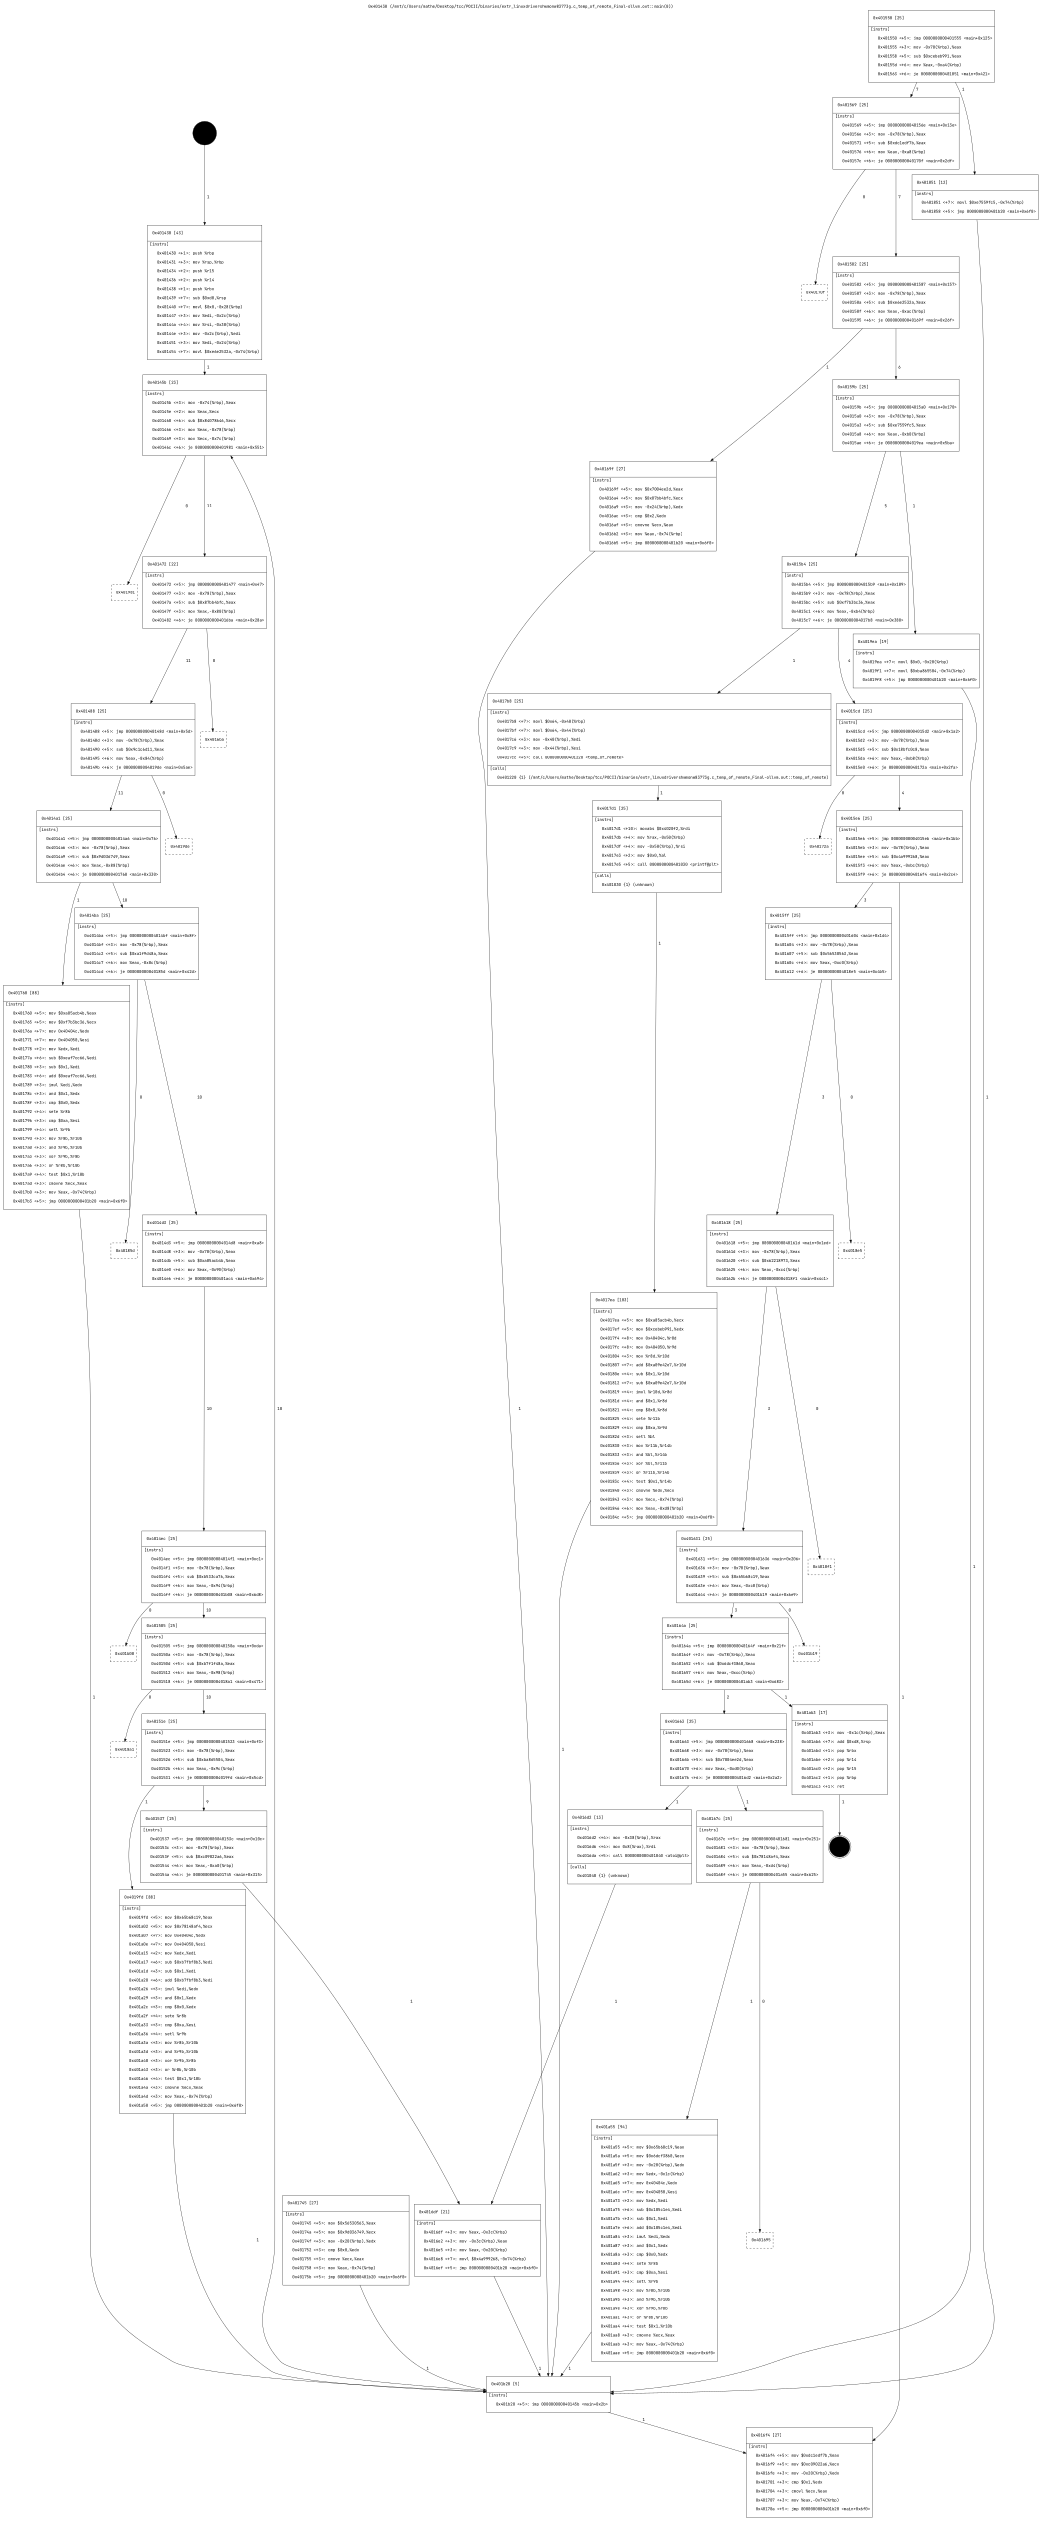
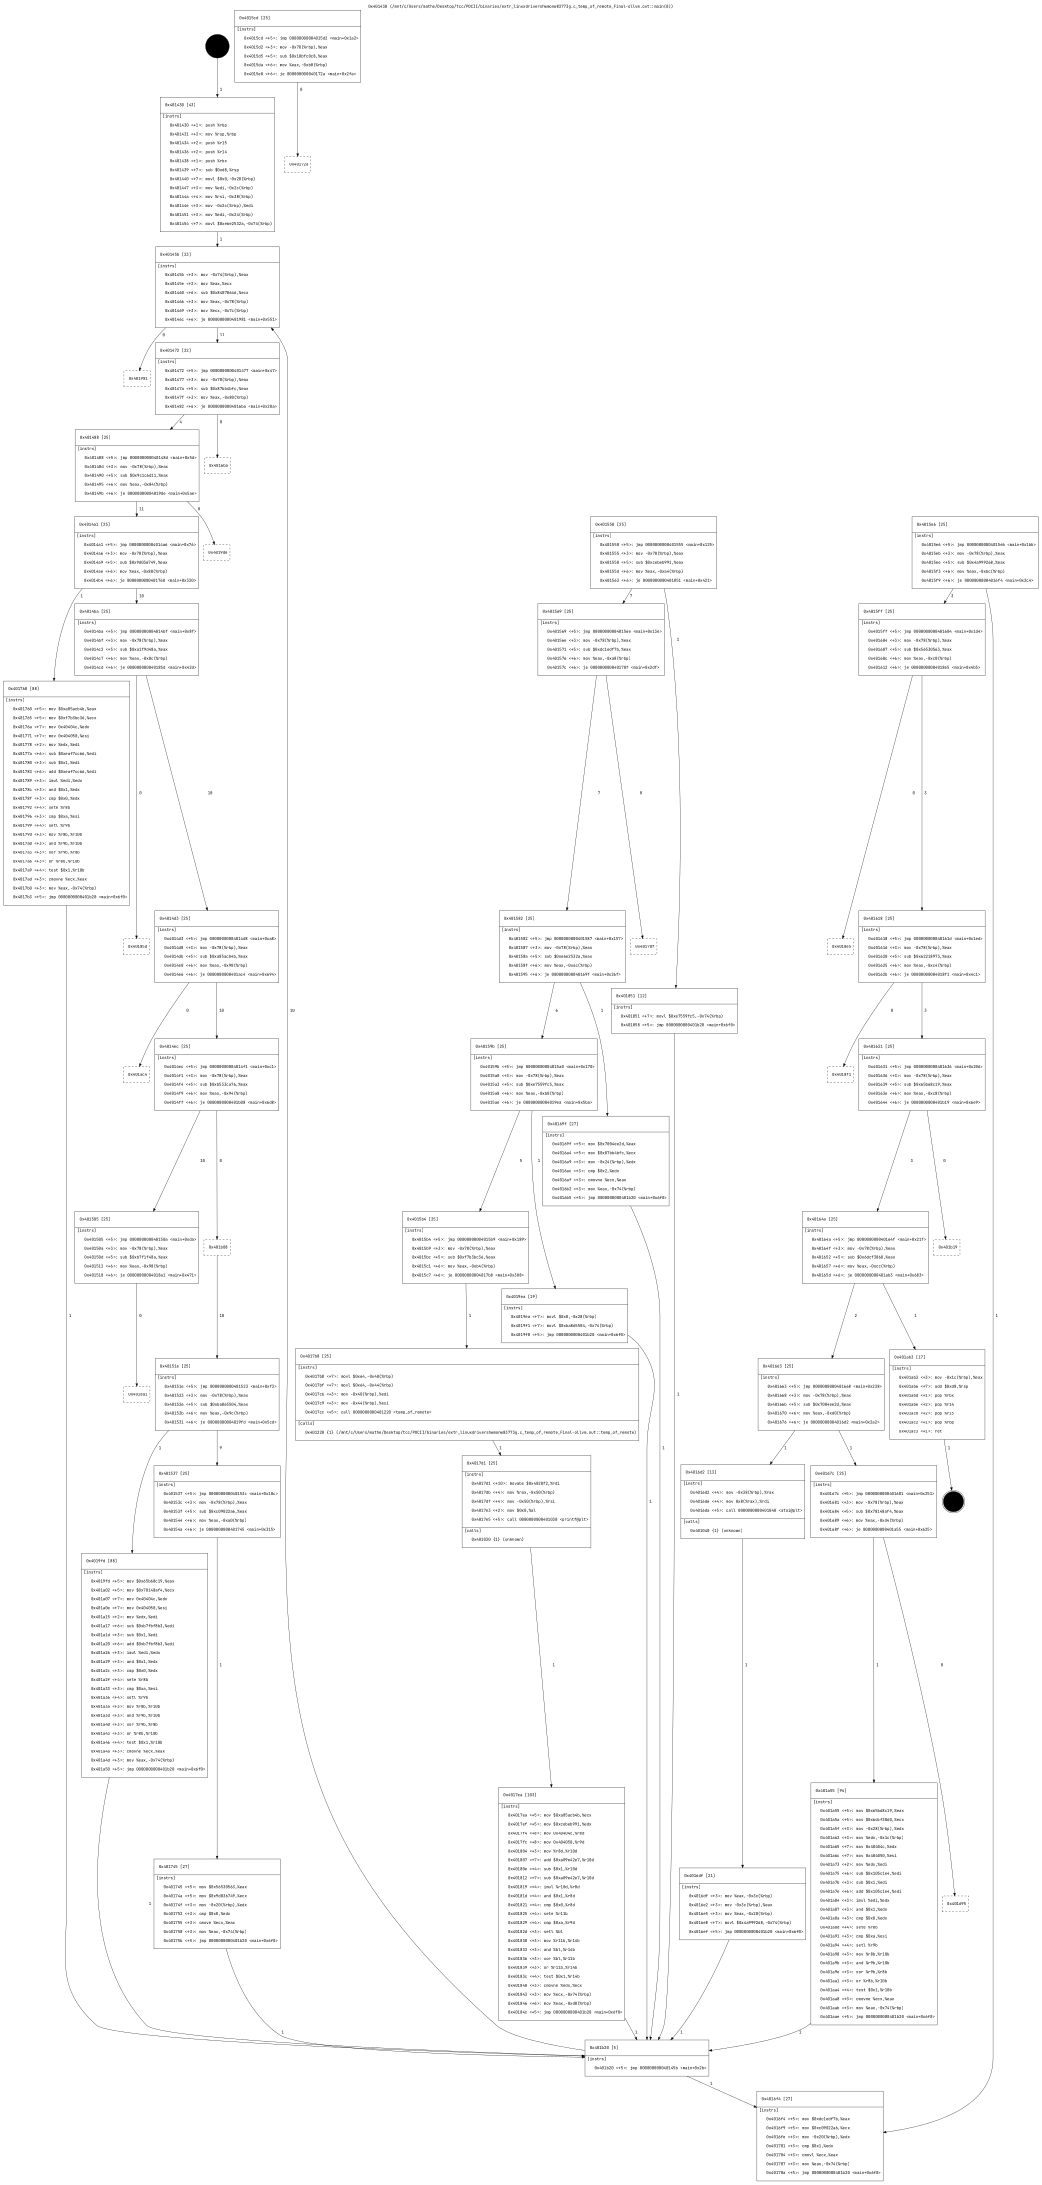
(187, 661) -> (180, 422)
(840, 666) -> none
(899, 792) -> none
none -> (136, 1075)
(204, 1700) -> (217, 1305)
(360, 2036) -> (217, 1697)
